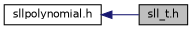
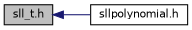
(125, 15) -> (77, 15)
